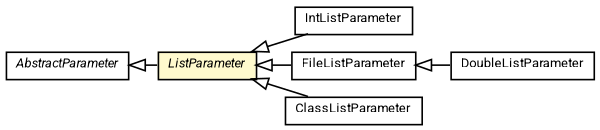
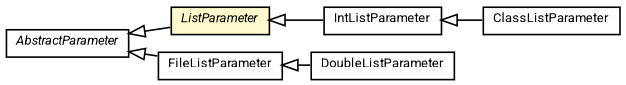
(282, 65) -> (151, 55)
(288, 90) -> (470, 20)
